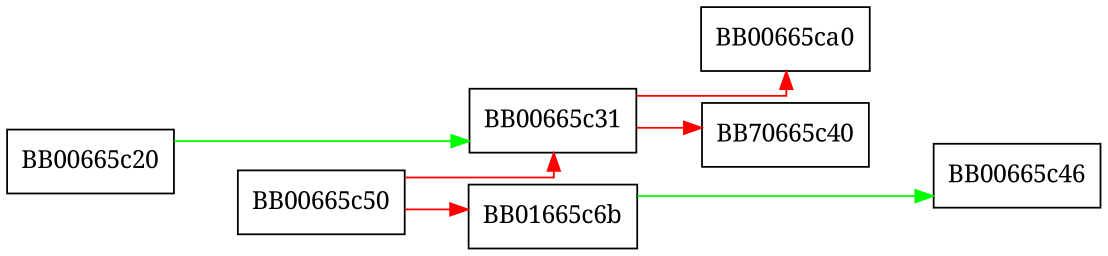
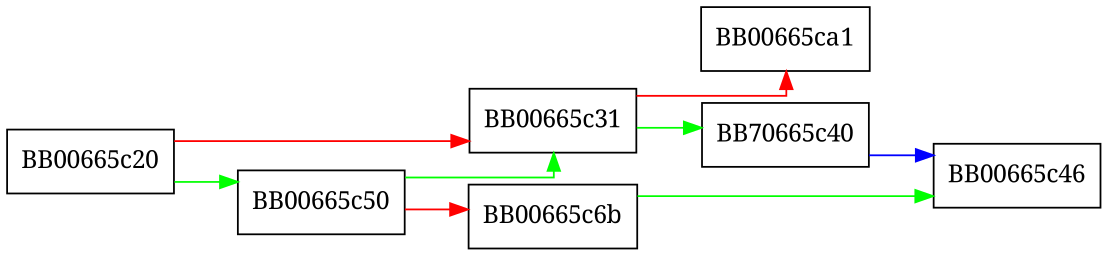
(785, 39) -> (785, 39)
(660, 128) -> (660, 128)
(313, 141) -> (313, 141)
none -> (892, 155)
(483, 178) -> (483, 178)
none -> (197, 182)
(553, 217) -> (553, 217)
